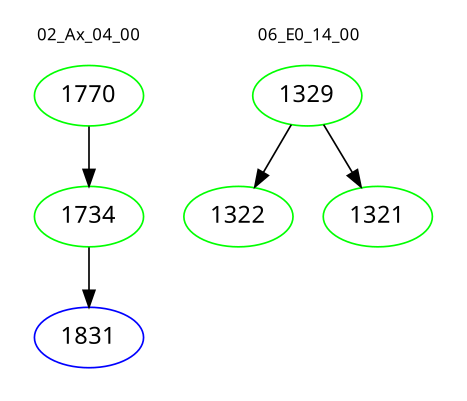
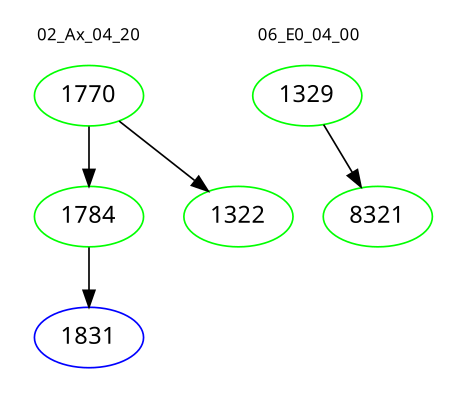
(89, 36) -> (89, 36)
(309, 36) -> (309, 36)
(277, 149) -> (148, 143)
(89, 217) -> (89, 217)
(378, 217) -> (378, 217)
